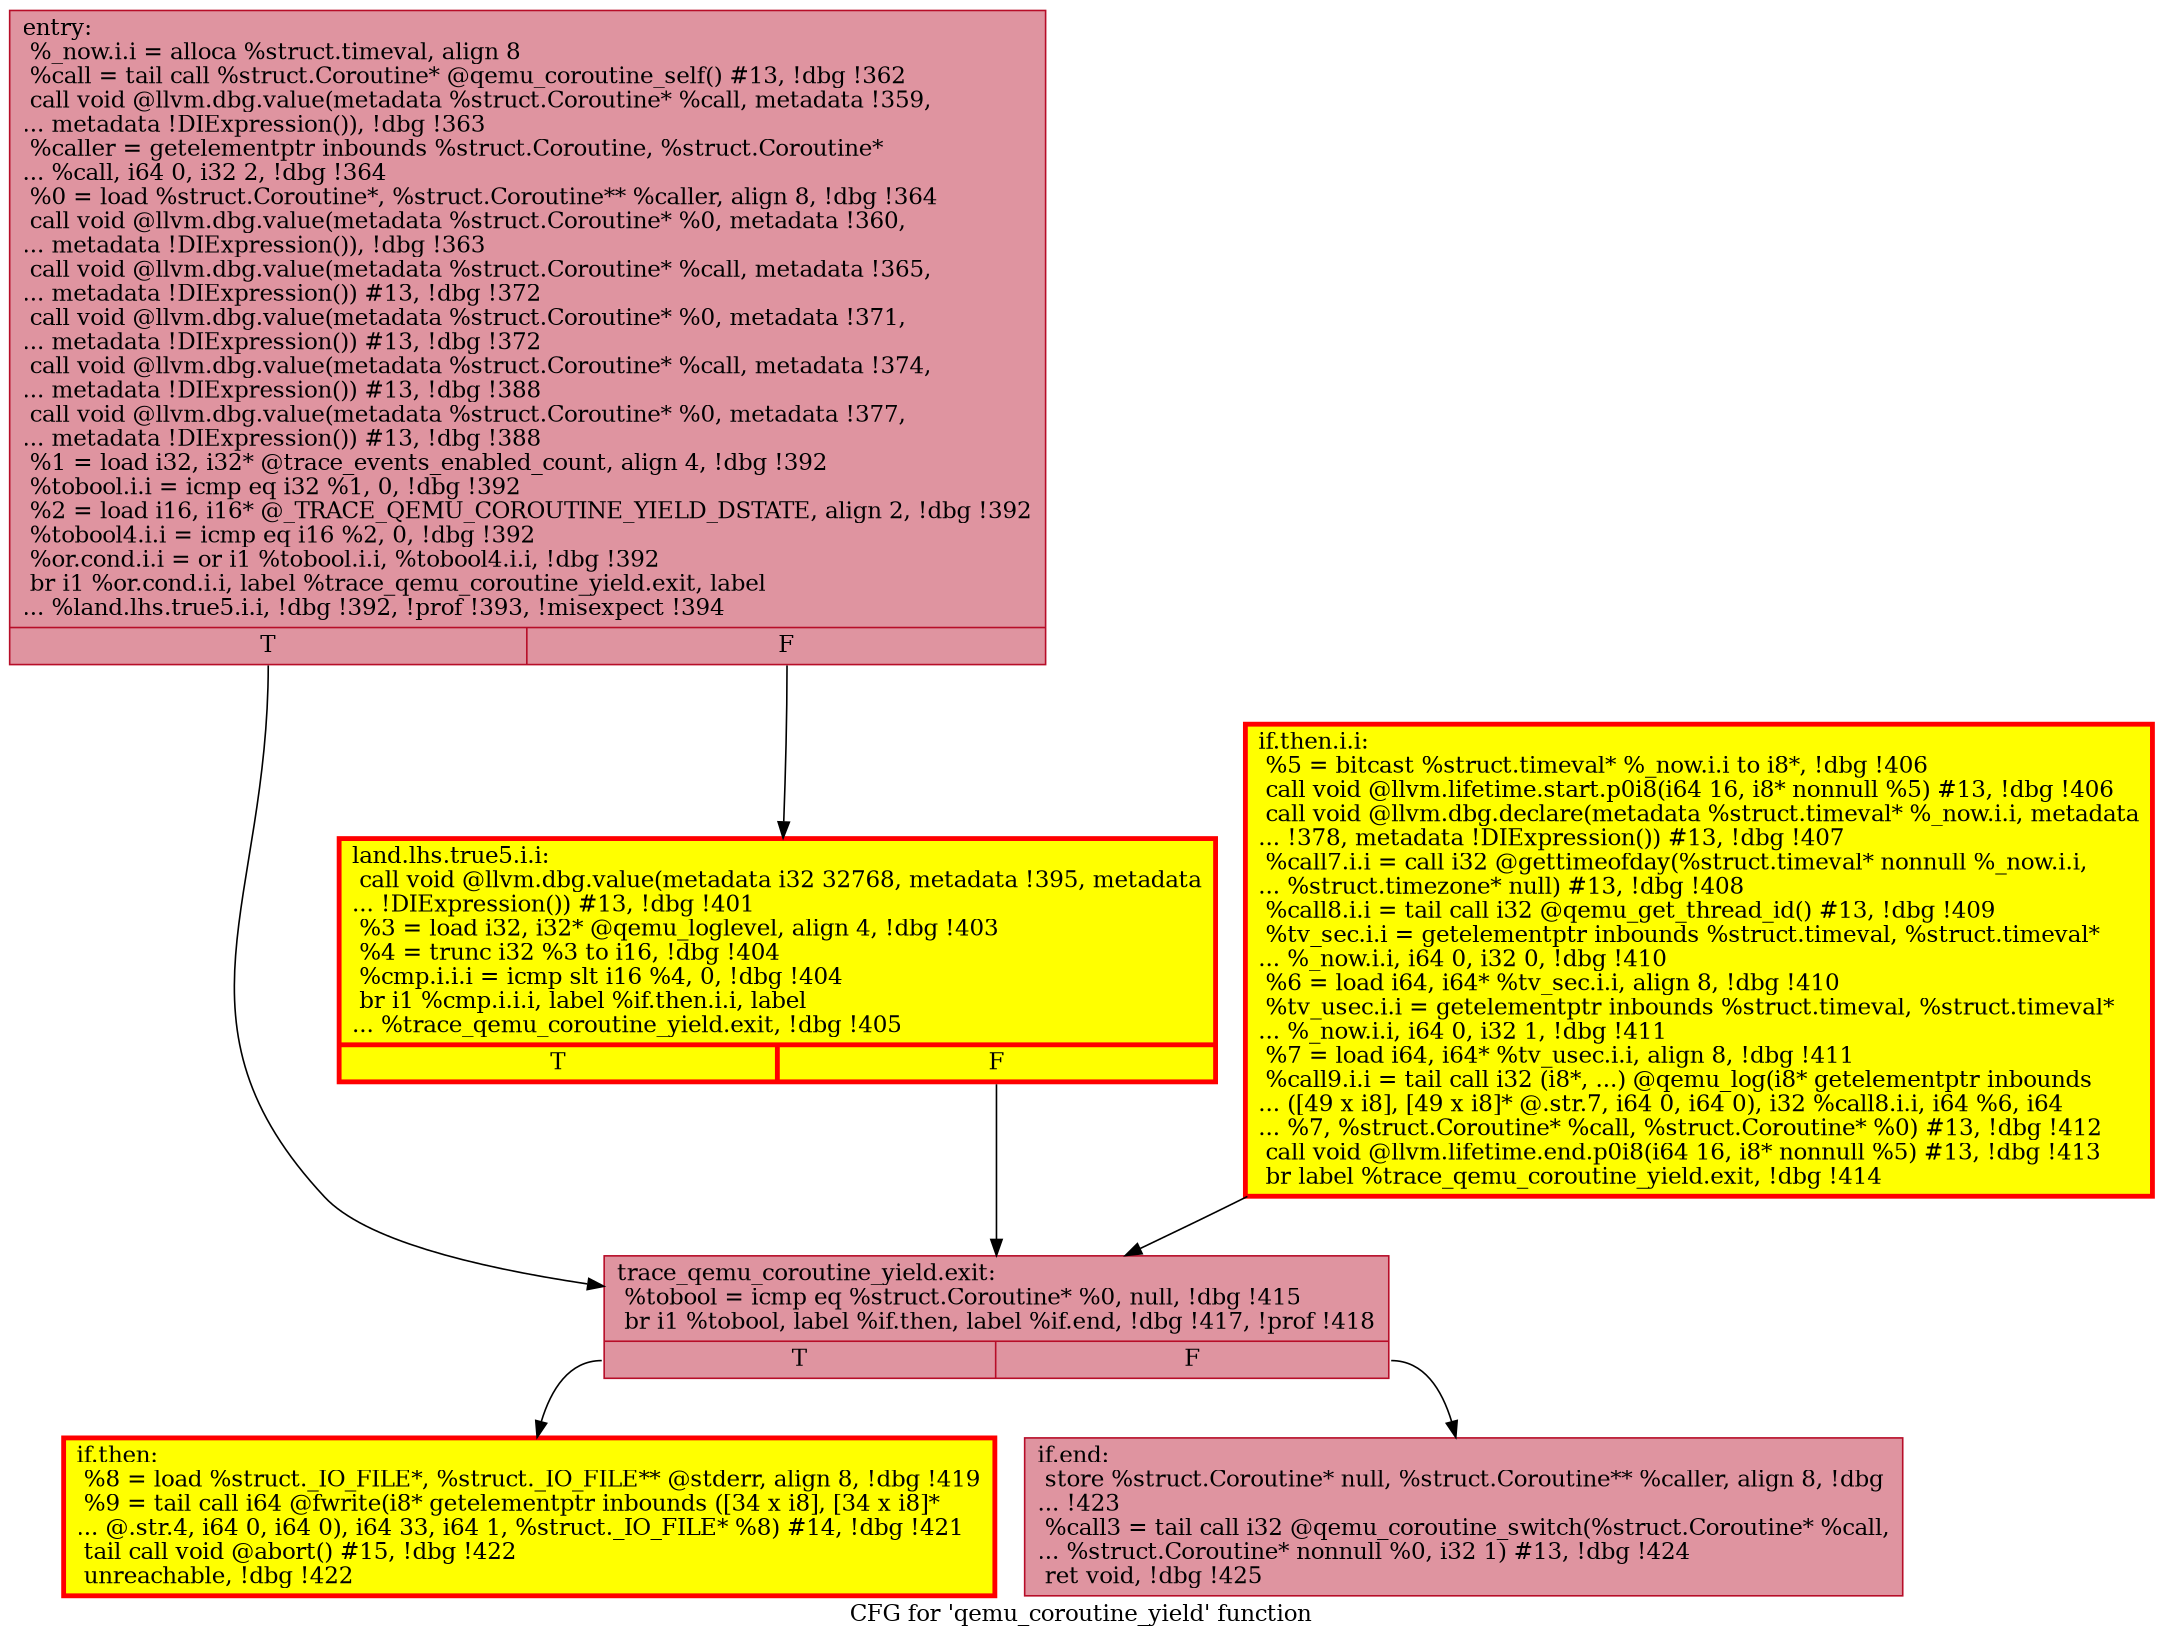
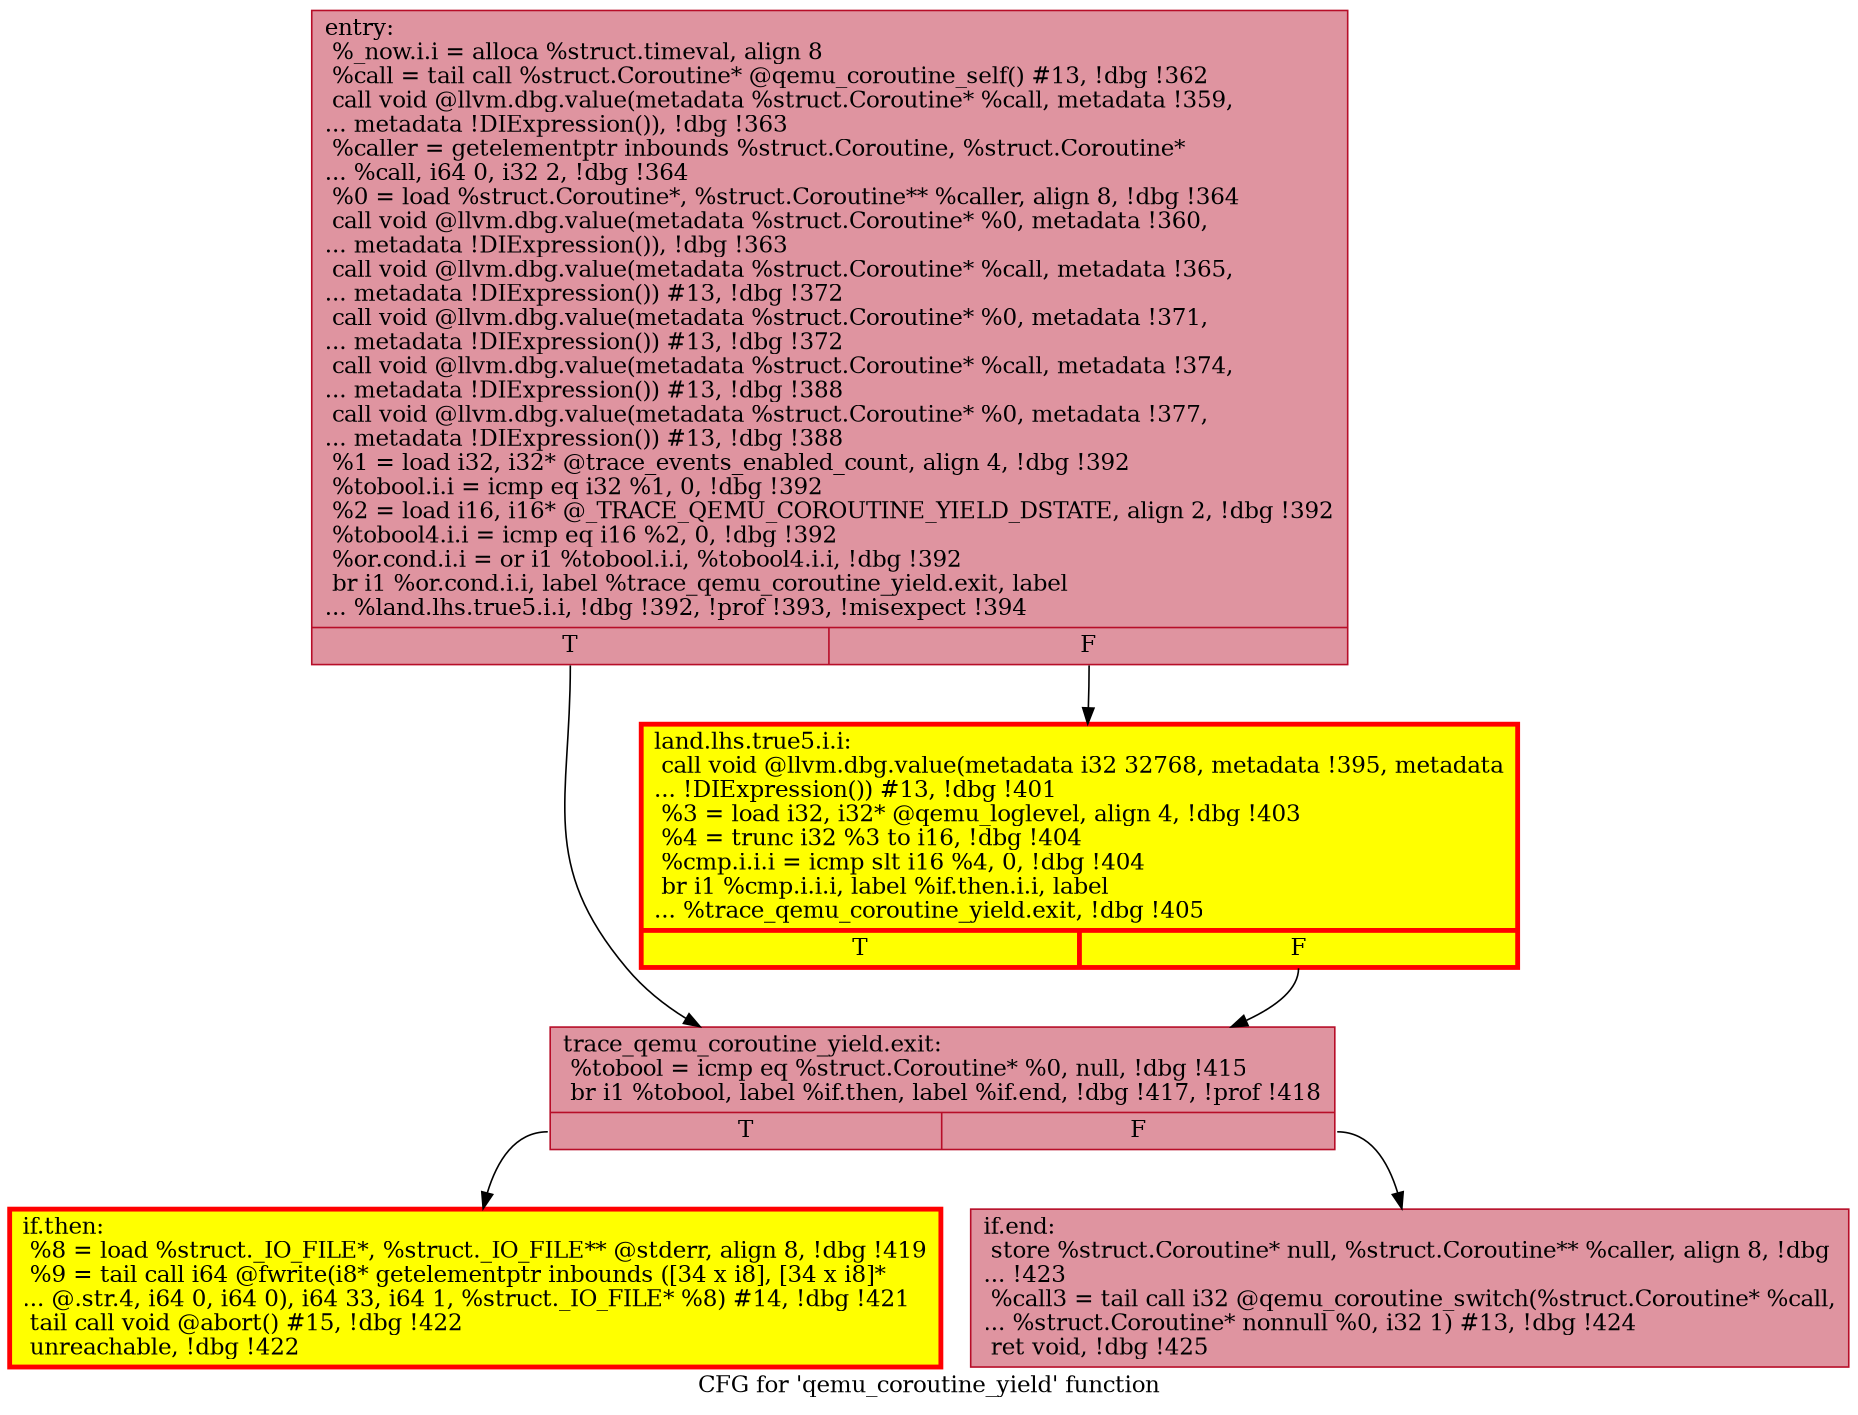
(1699, 960) -> none
